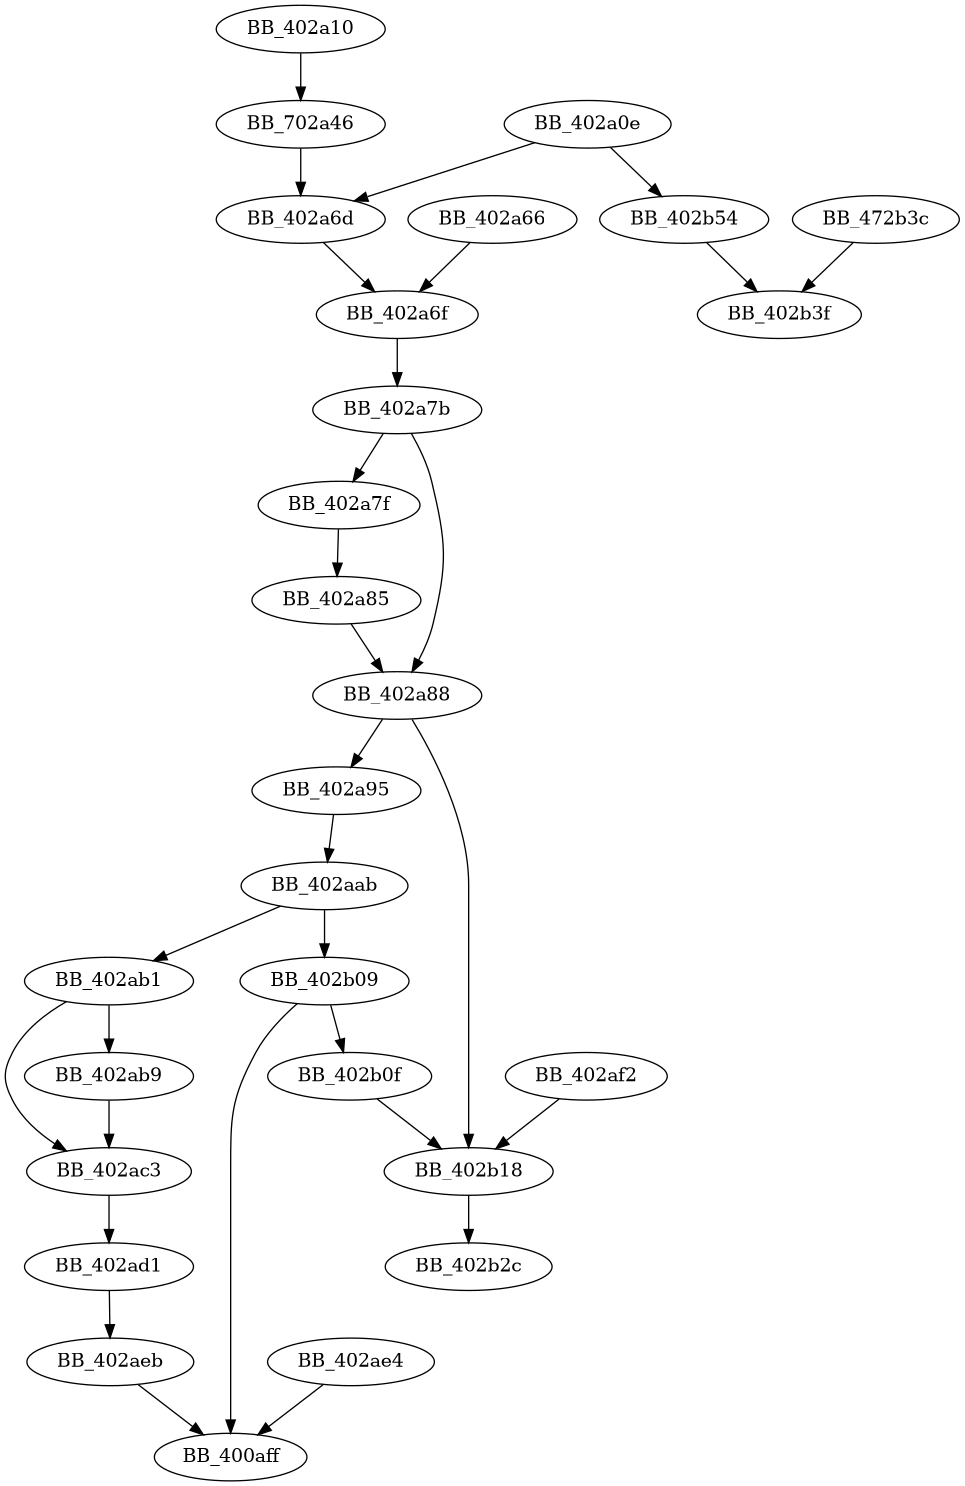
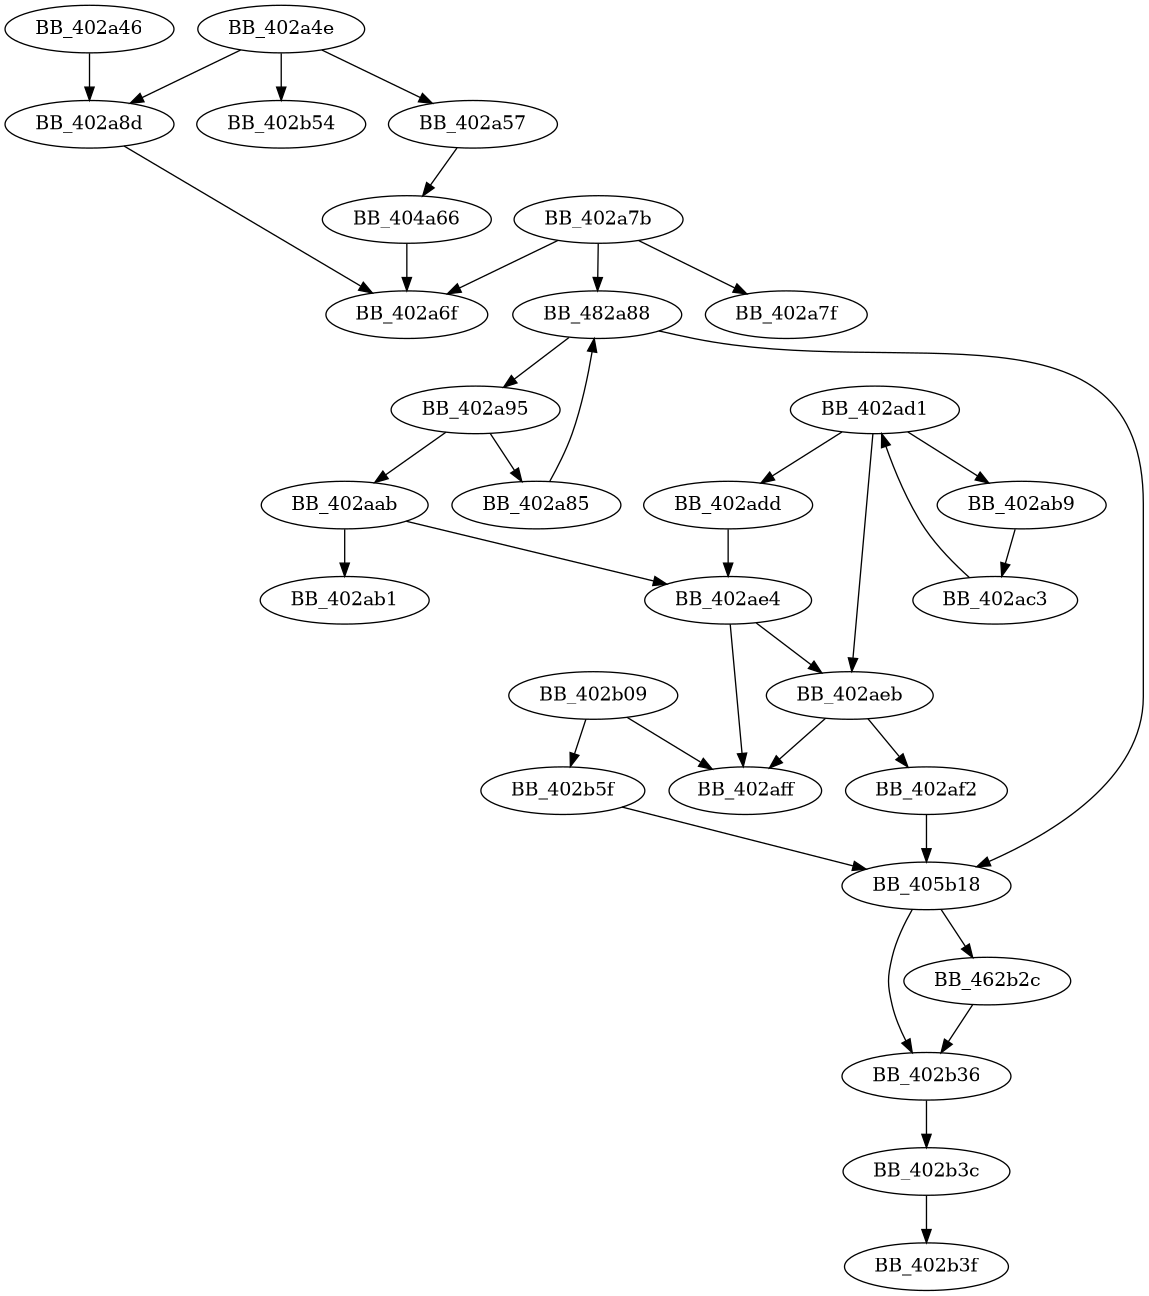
(301, 29) -> none
(301, 124) -> (90, 29)
none -> (473, 124)
(588, 124) -> (281, 29)
(301, 219) -> (90, 124)
(492, 219) -> (407, 219)
(876, 219) -> (926, 1171)
(727, 262) -> none
(397, 356) -> (509, 264)
none -> (728, 505)
(338, 546) -> (502, 452)
none -> (784, 644)
(397, 695) -> (597, 315)
none -> (884, 738)
(325, 927) -> (530, 551)
(109, 1022) -> (943, 454)
(6, 1070) -> none
(350, 1076) -> (563, 791)
none -> (926, 1076)
(469, 1171) -> (926, 886)
(469, 1267) -> (987, 981)
(231, 1457) -> (745, 791)
